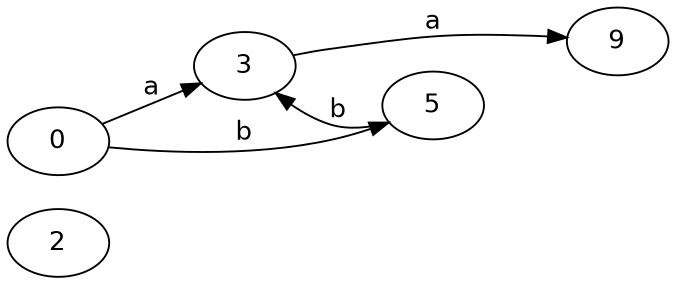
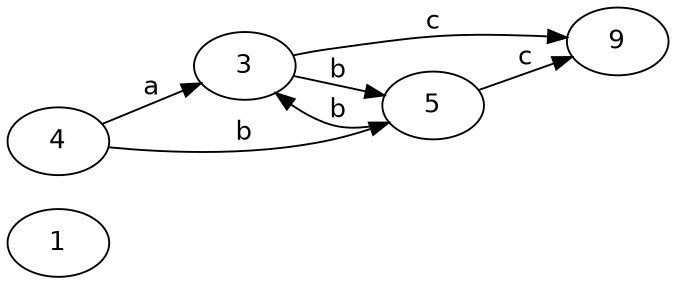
(433, 22) -> (433, 22)
none -> (516, 77)
none -> (329, 84)
(58, 141) -> (58, 141)
(58, 243) -> (58, 243)
